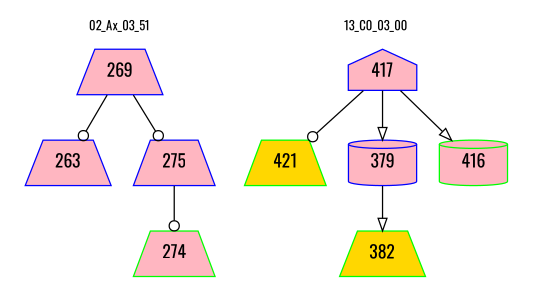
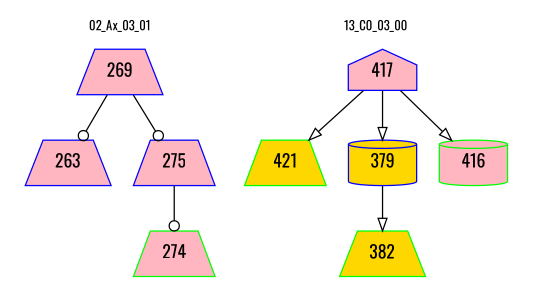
(120, 27) -> (120, 27)
(340, 112) -> (341, 111)
(383, 163) -> (383, 163)
